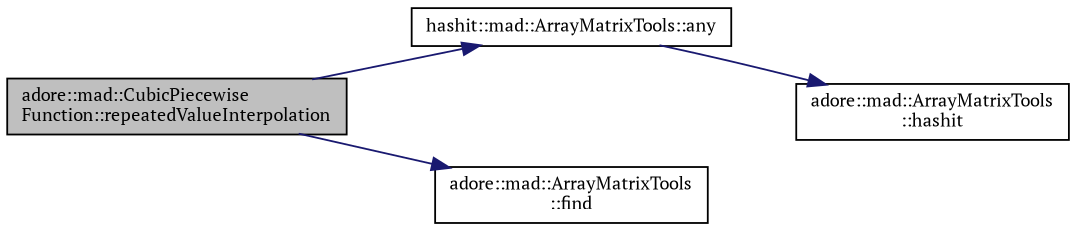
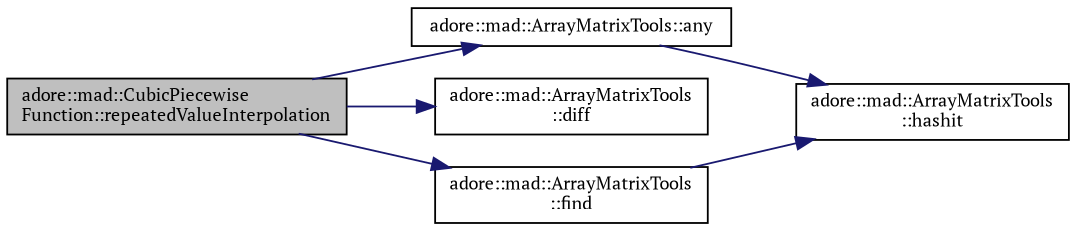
(571, 27) -> (571, 27)
none -> (571, 107)
none -> (743, 156)
